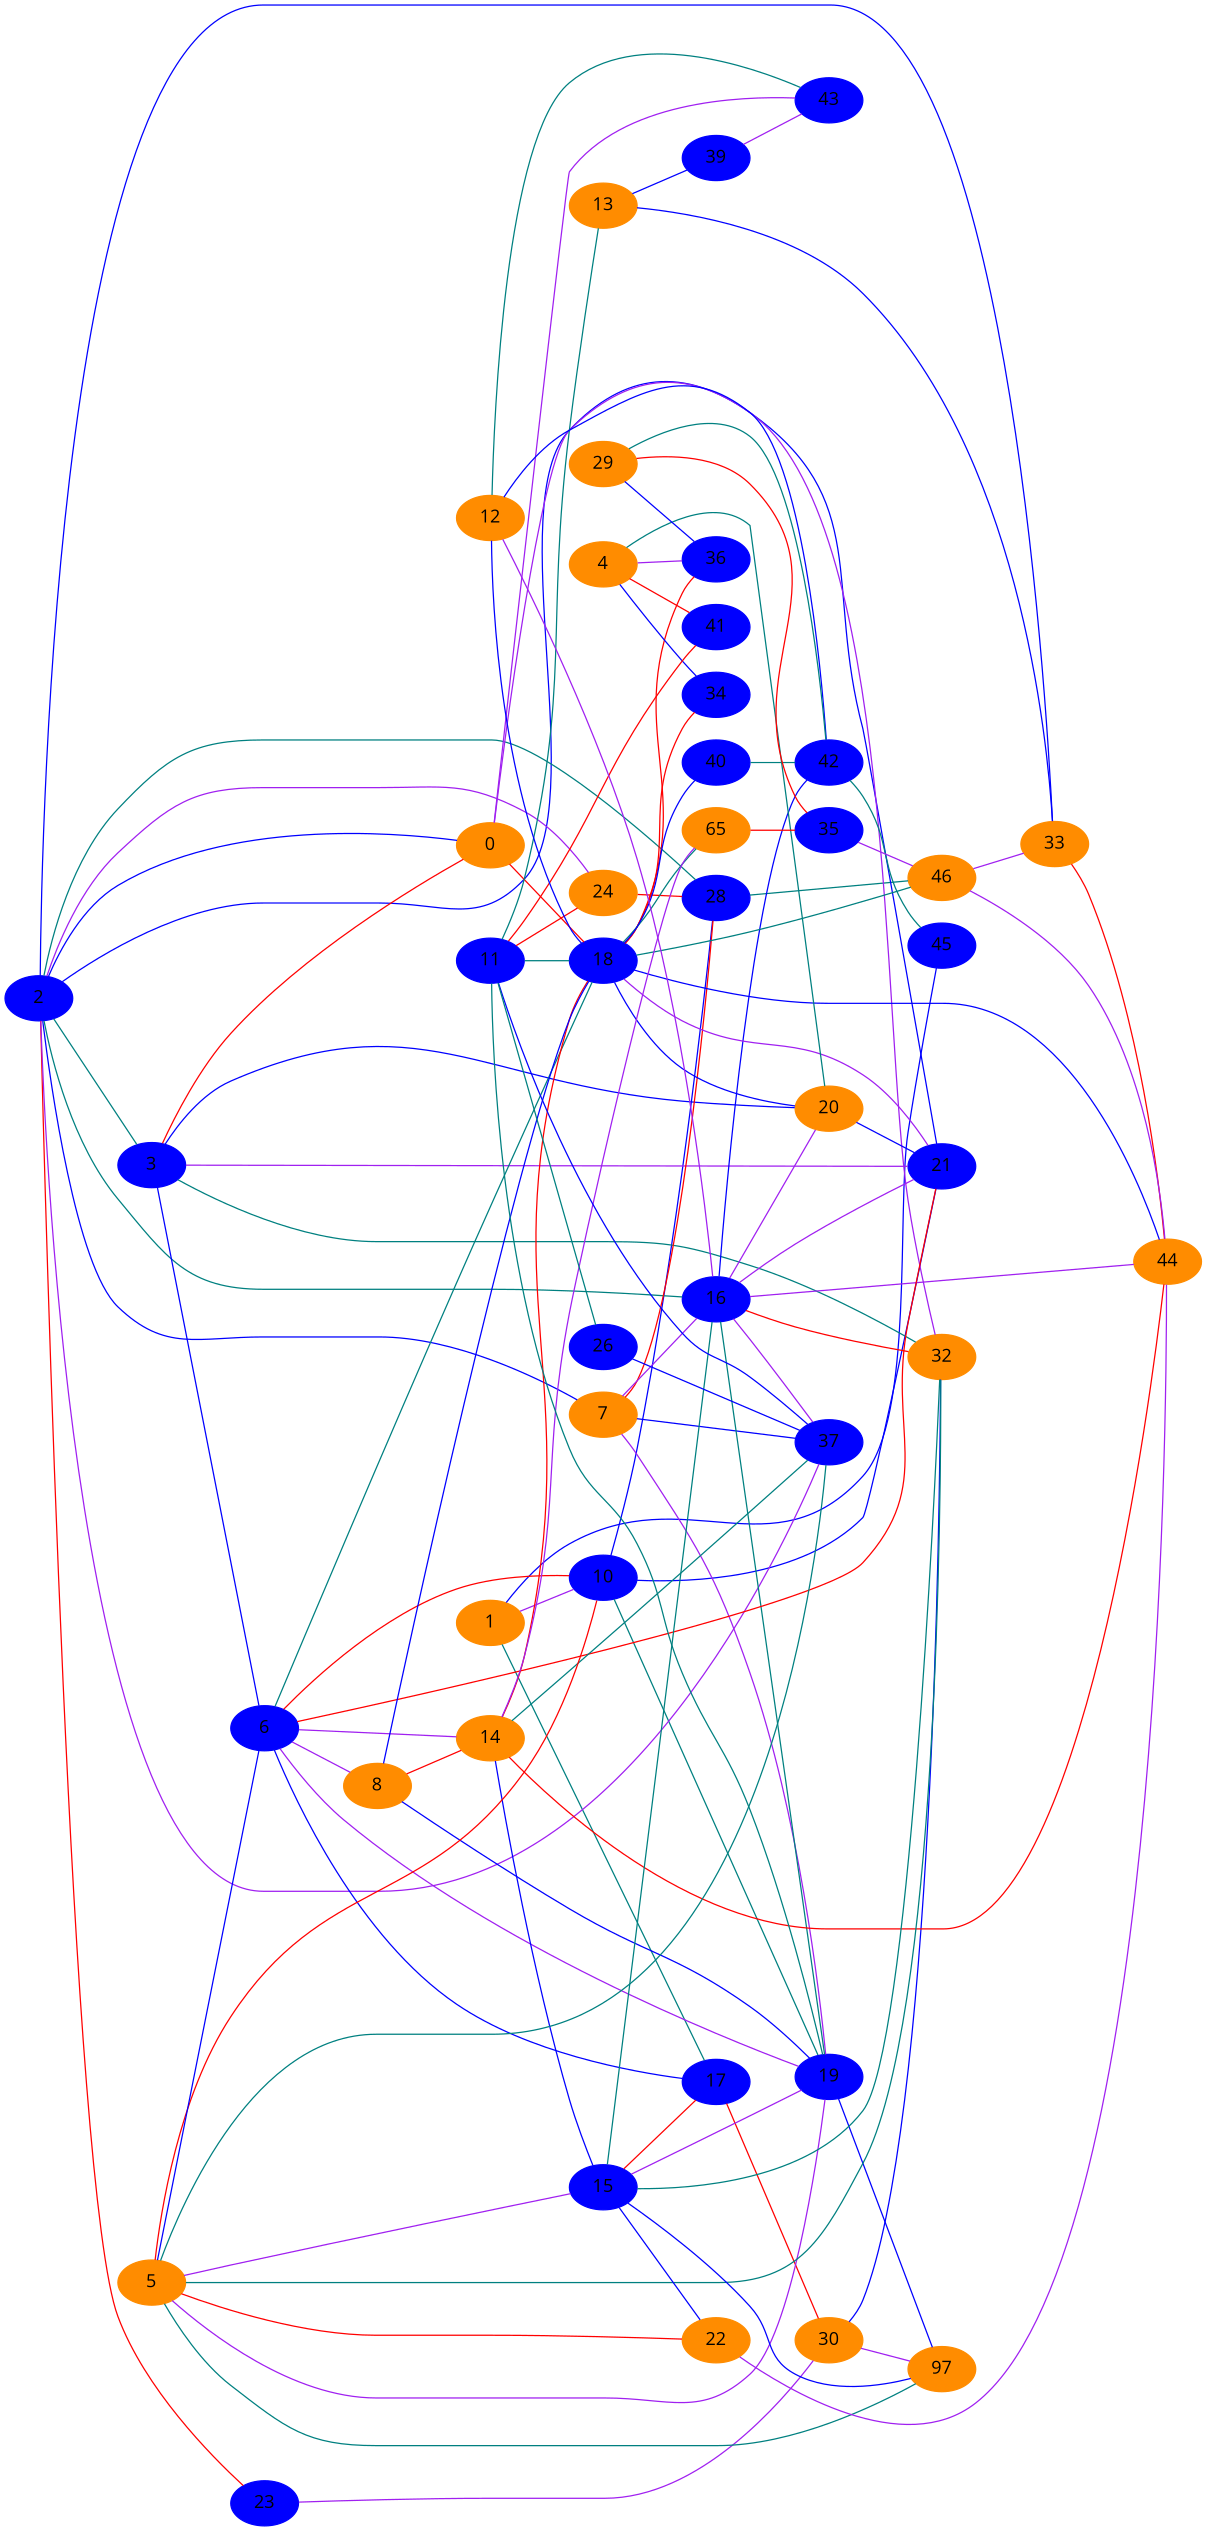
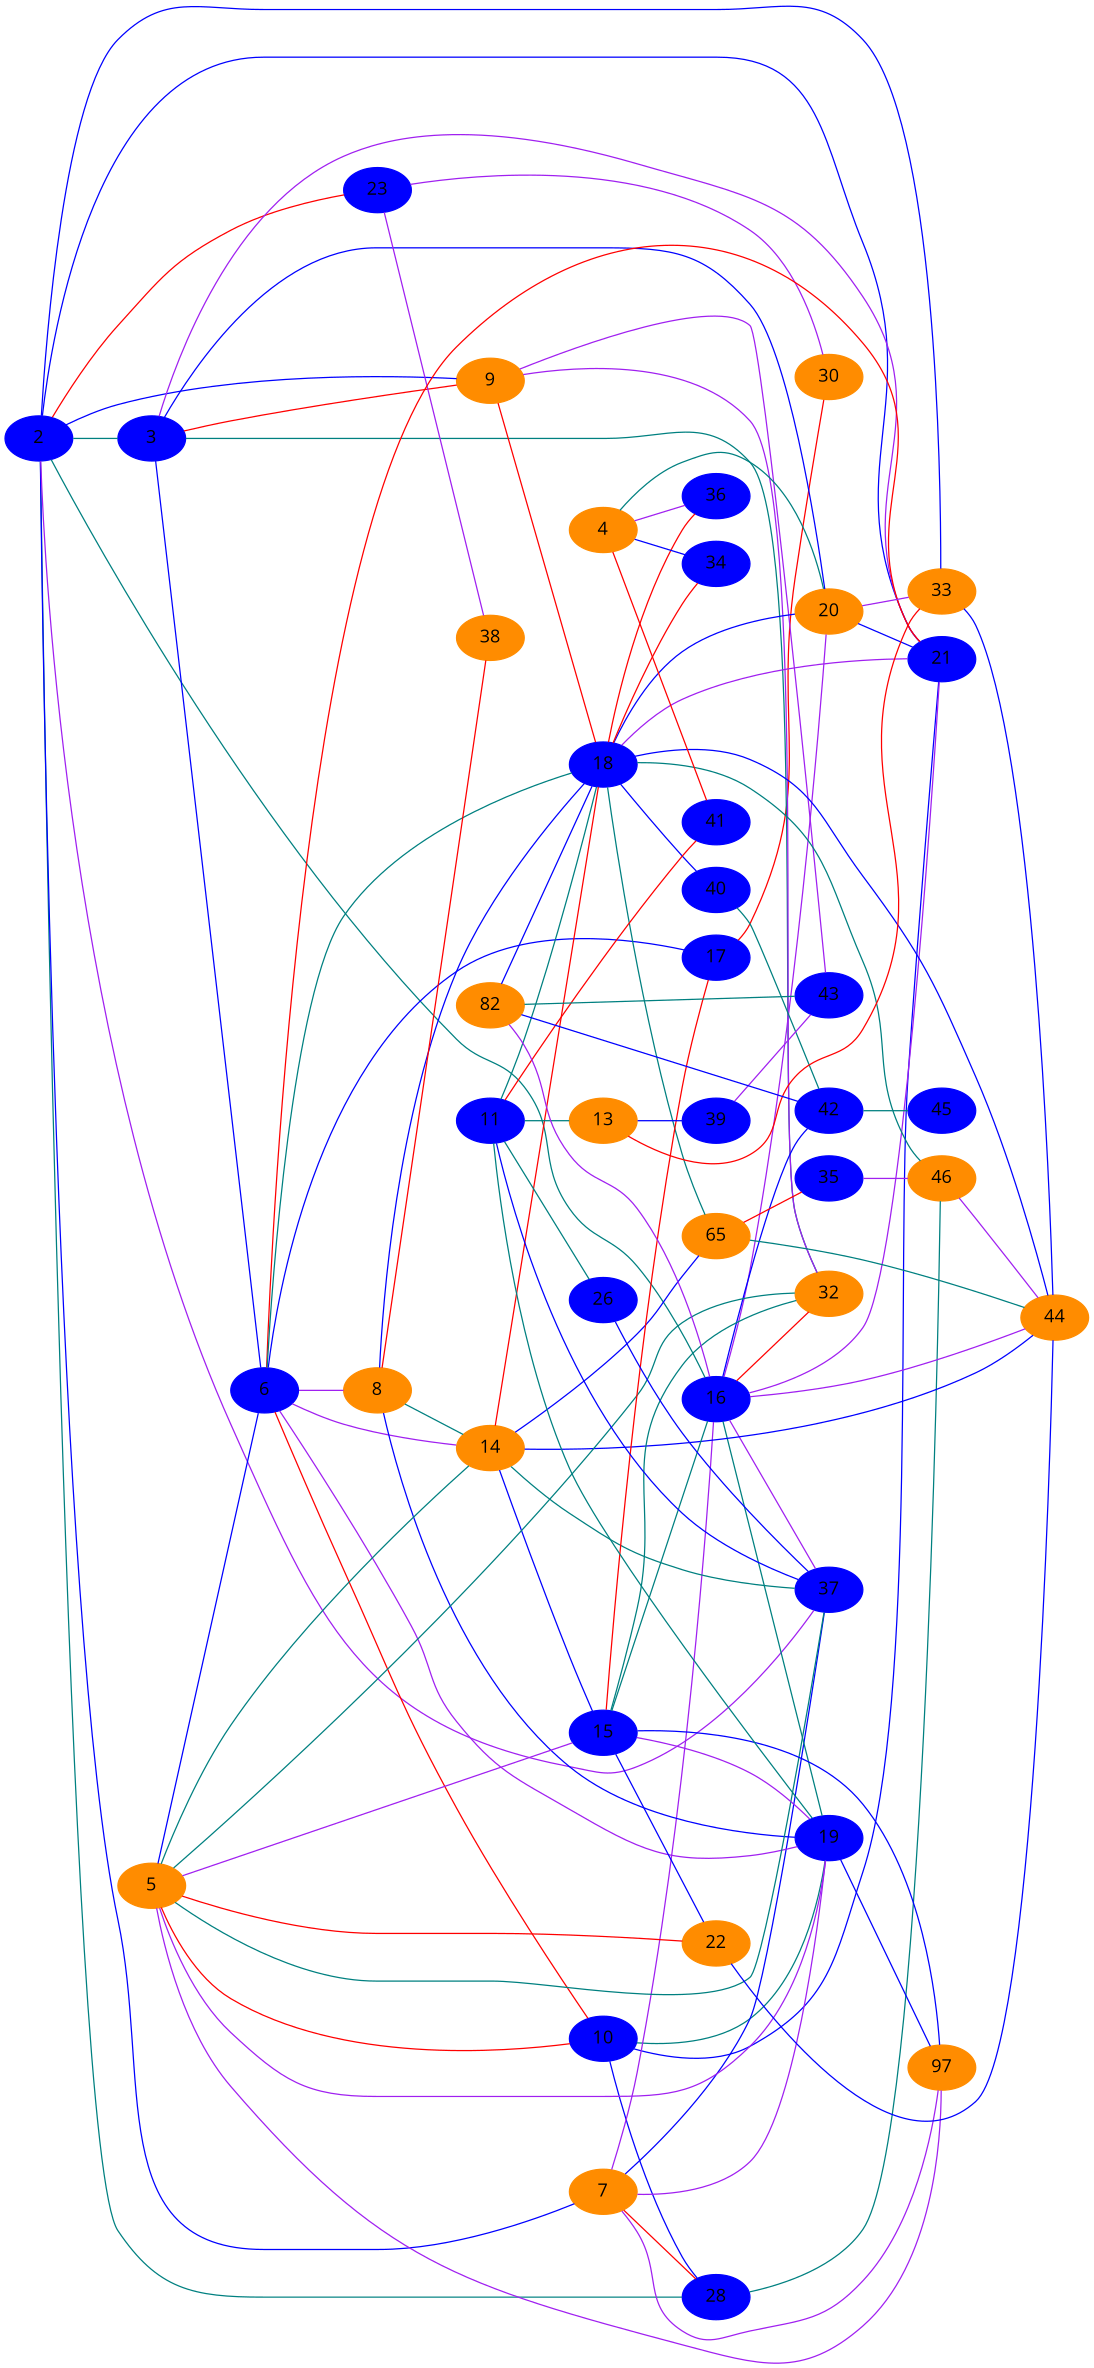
(956, 426) -> (889, 970)
(603, 464) -> none
(490, 518) -> (490, 1005)
none -> (490, 638)
(490, 845) -> (490, 381)
(999, 861) -> (885, 602)
(603, 893) -> none
(1135, 1047) -> (1033, 947)
none -> (889, 1266)
(572, 1300) -> (616, 1353)
(490, 1623) -> none
none -> (291, 1647)
(434, 1762) -> (434, 1419)
(1024, 1860) -> (788, 1429)
(1122, 1987) -> (1024, 1880)
(915, 1998) -> none
(886, 2355) -> (811, 2317)
(518, 2446) -> (548, 2307)
